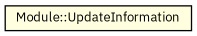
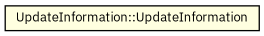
(98, 18) -> (132, 18)
